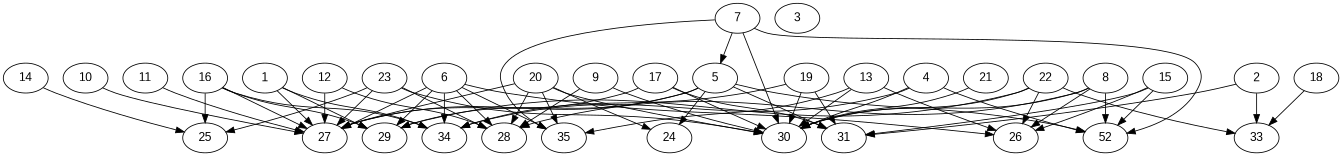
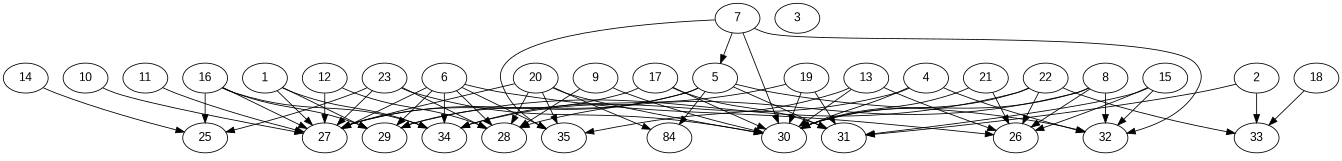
none -> (999, 104)
(669, 138) -> (669, 138)
(1105, 138) -> (1105, 138)
